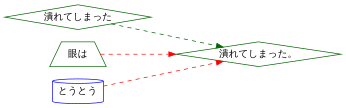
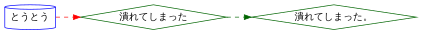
(78, 54) -> none
(160, 74) -> (65, 17)
